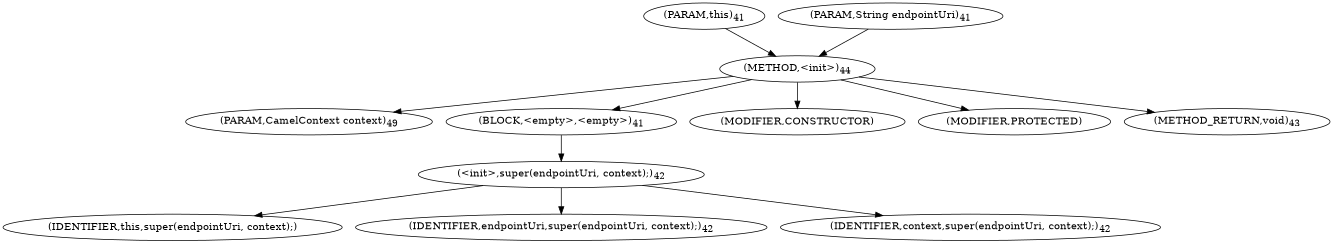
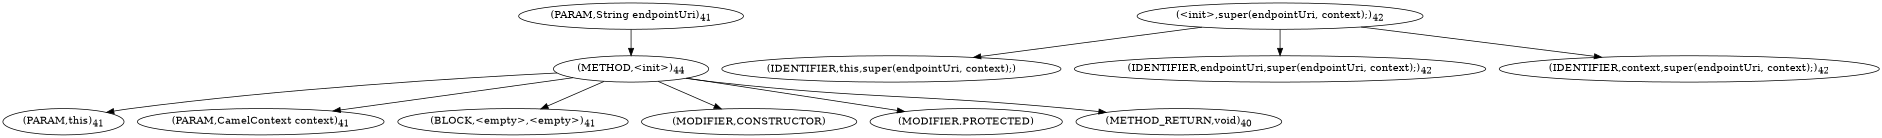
(747, 41) -> (335, 88)
(392, 121) -> (344, 121)
(1295, 121) -> (1246, 121)
(561, 145) -> none
